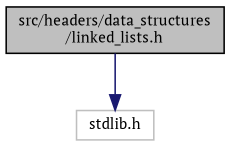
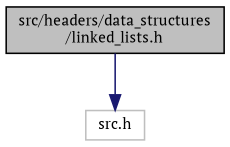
(115, 125) -> (115, 125)
